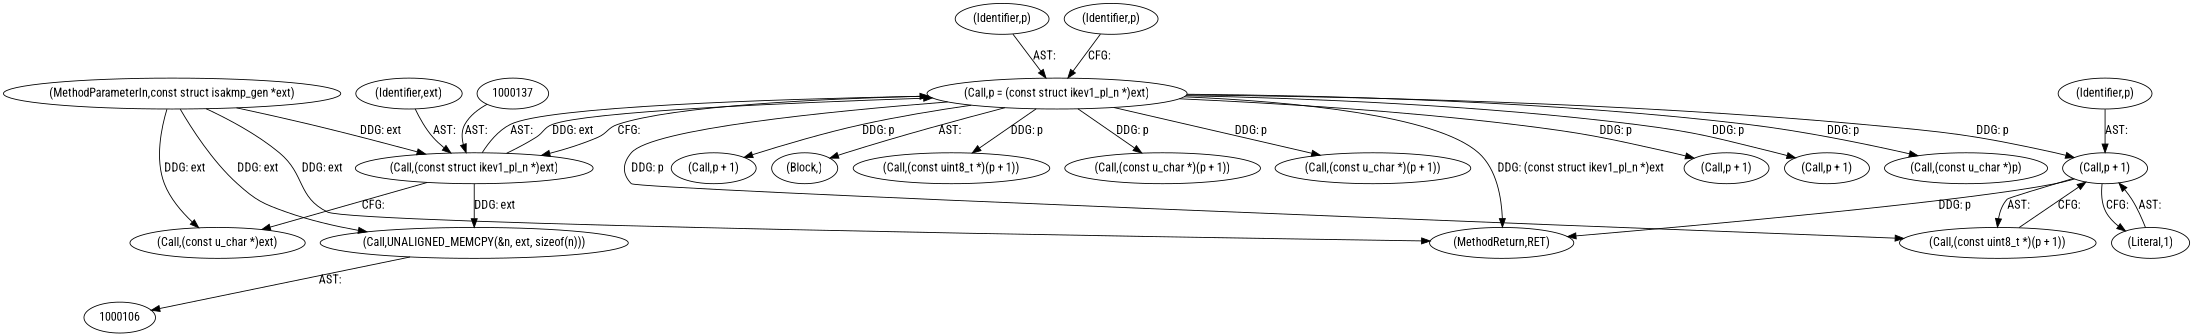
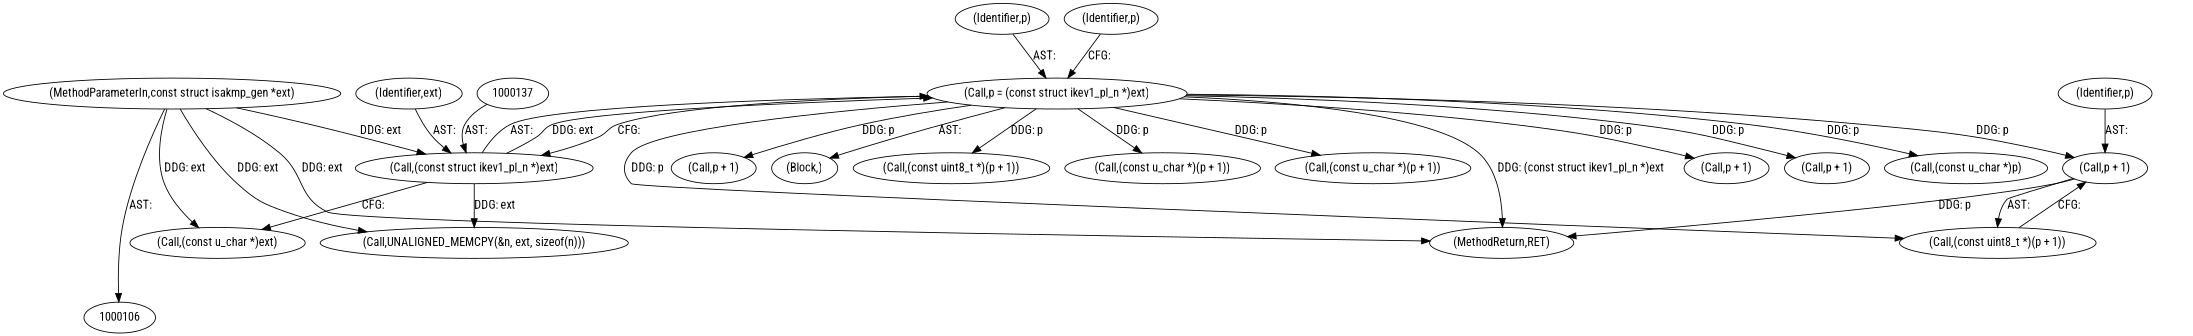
(2151, 243) -> none
(285, 283) -> (129, 198)
